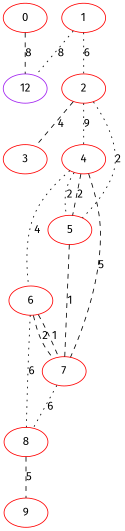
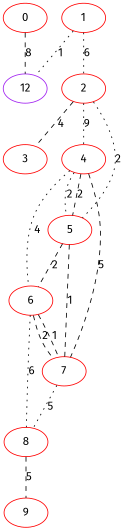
(61, 53) -> (61, 53)
none -> (50, 265)
(50, 407) -> (50, 407)
